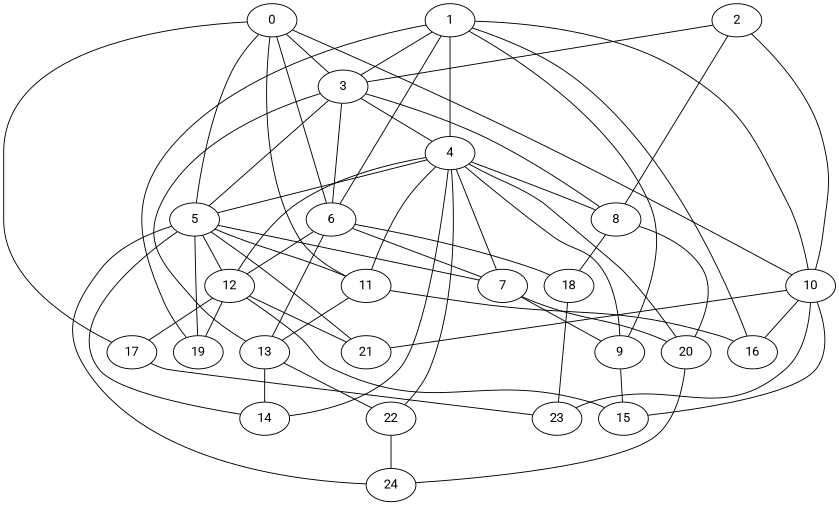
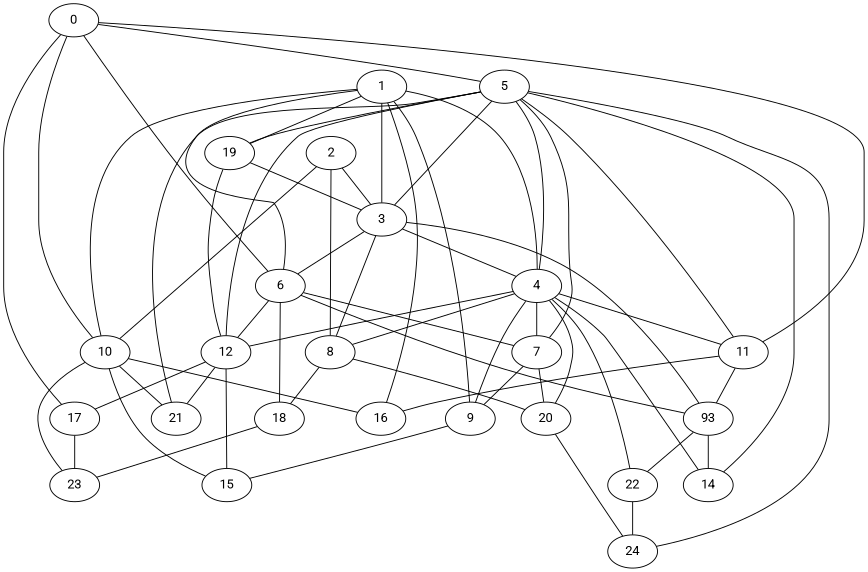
(307, 53) -> (306, 186)
(265, 352) -> (708, 419)
